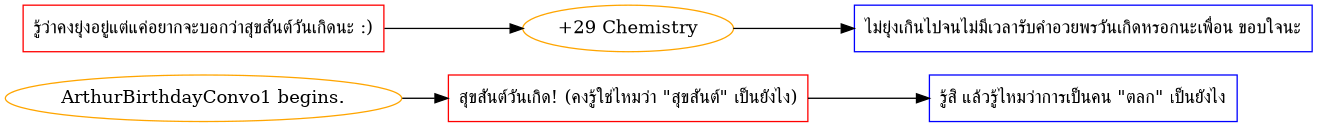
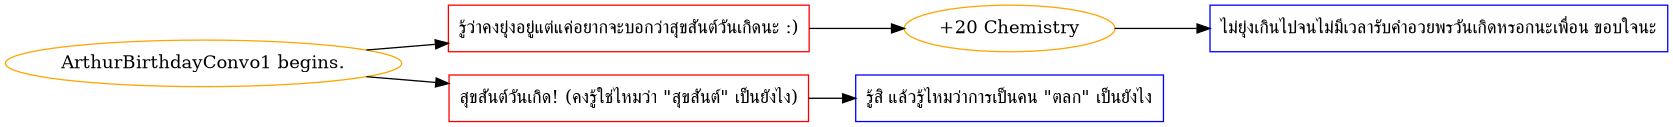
(628, 28) -> (1010, 28)
none -> (401, 47)
